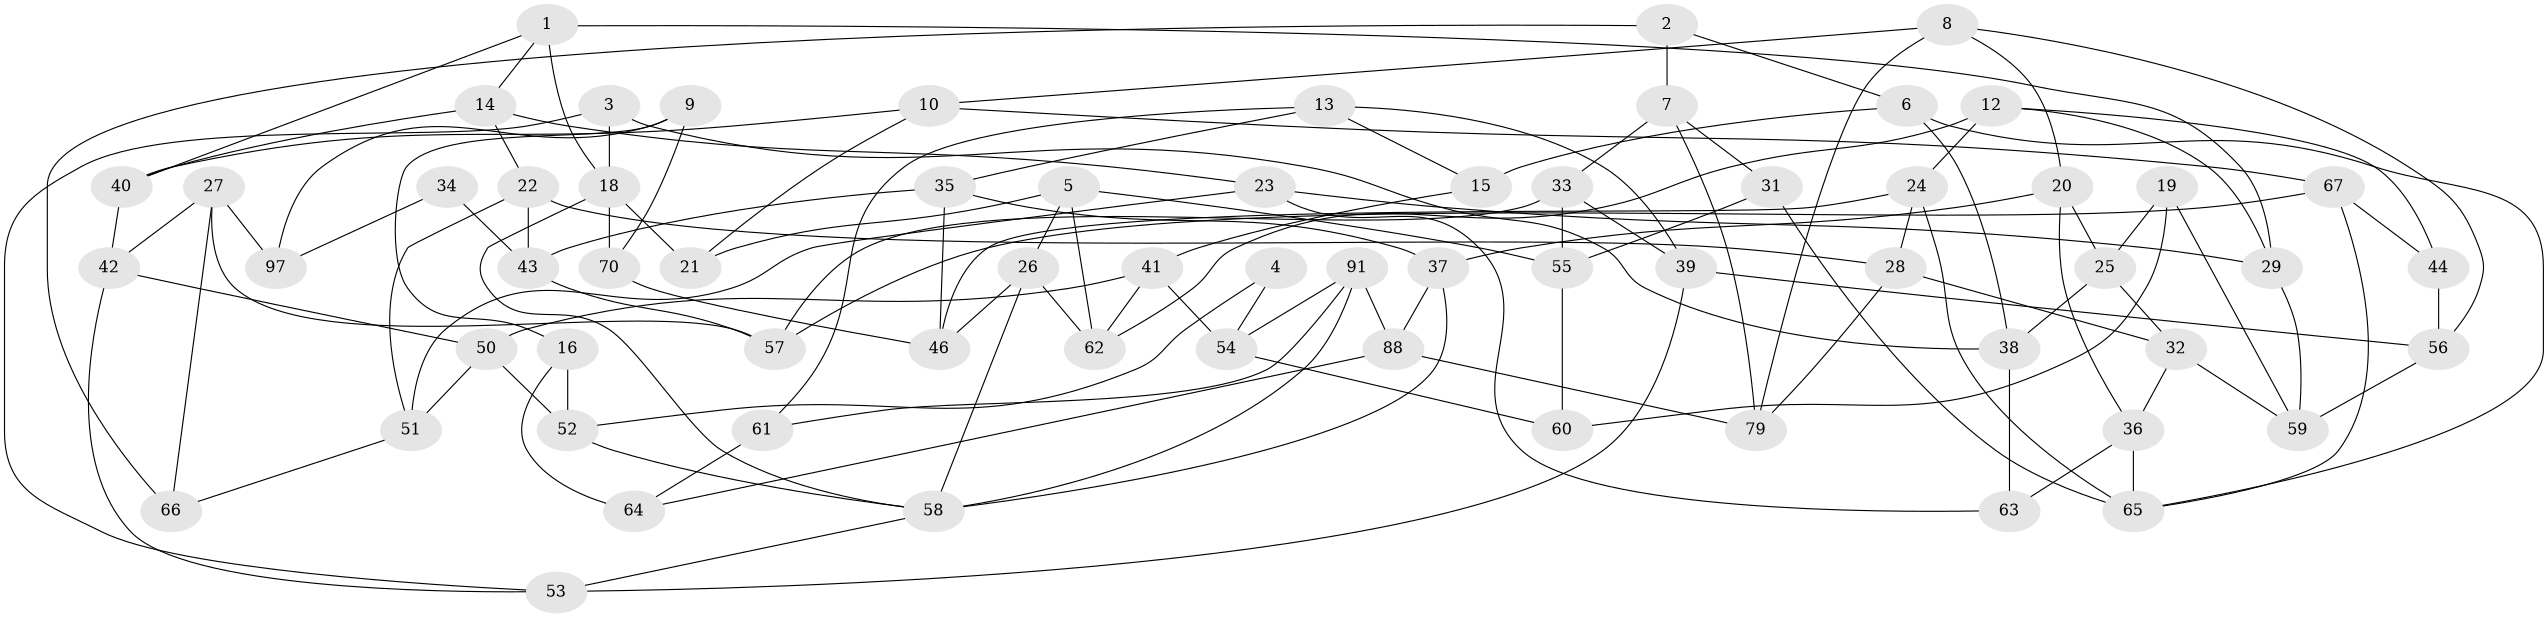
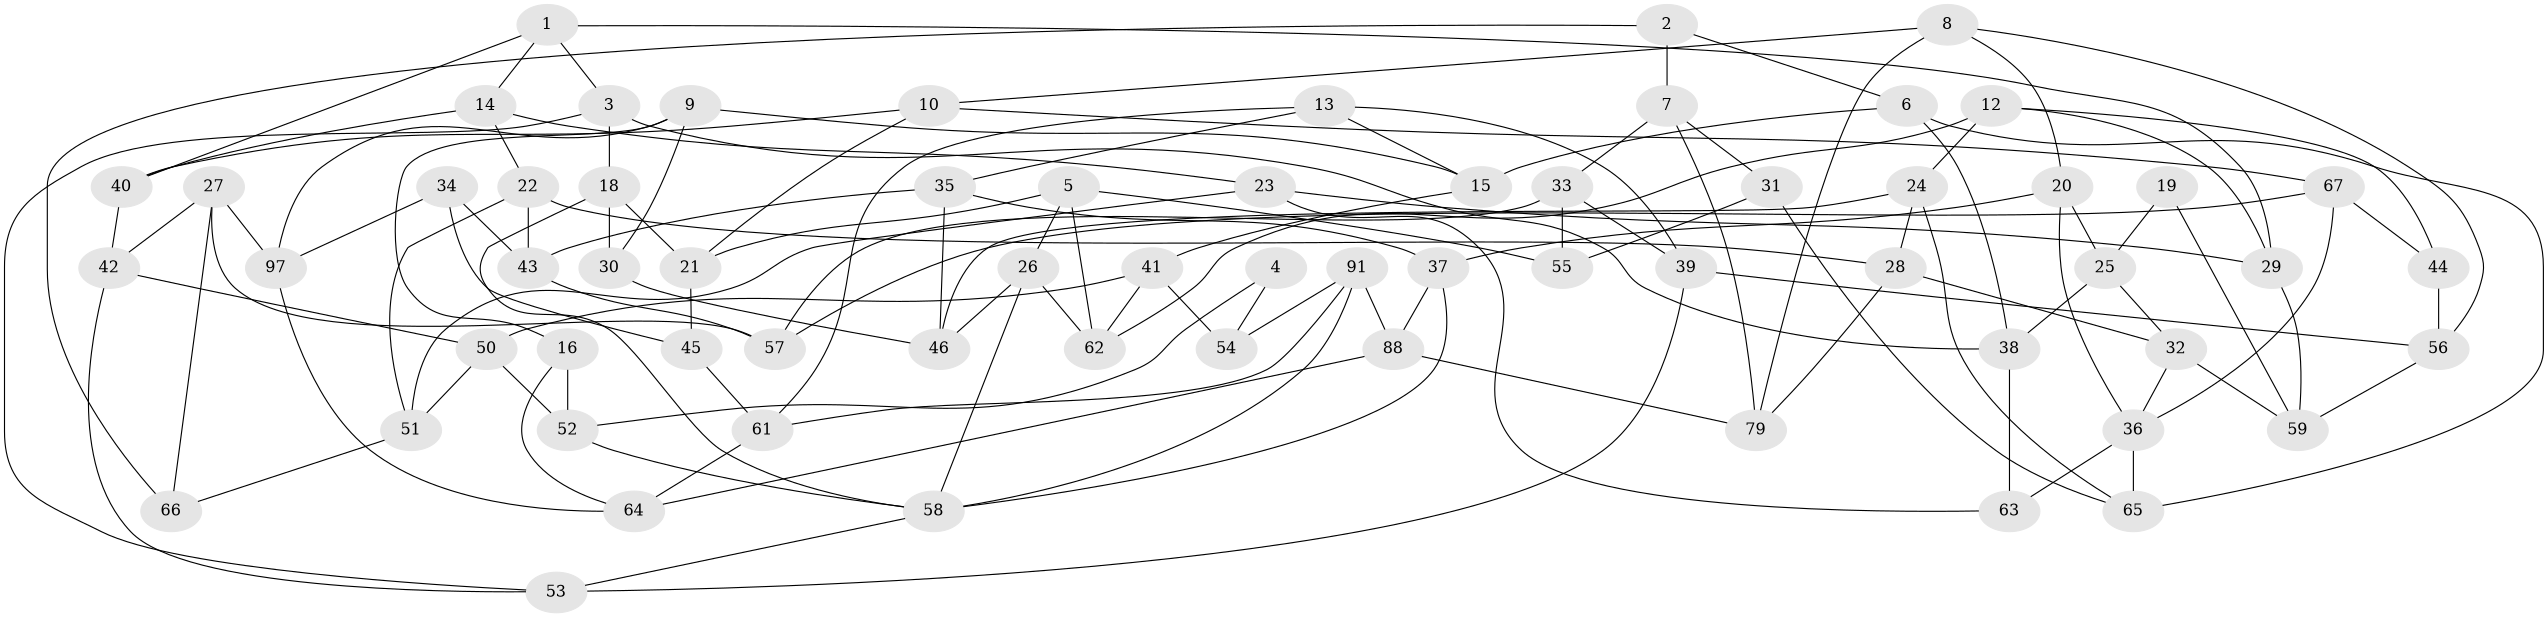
(563, 110) -> (578, 65)
none -> (1090, 133)
(609, 268) -> (609, 268)
none -> (692, 349)
(2355, 422) -> (2270, 340)
(1562, 430) -> none
none -> (394, 466)
